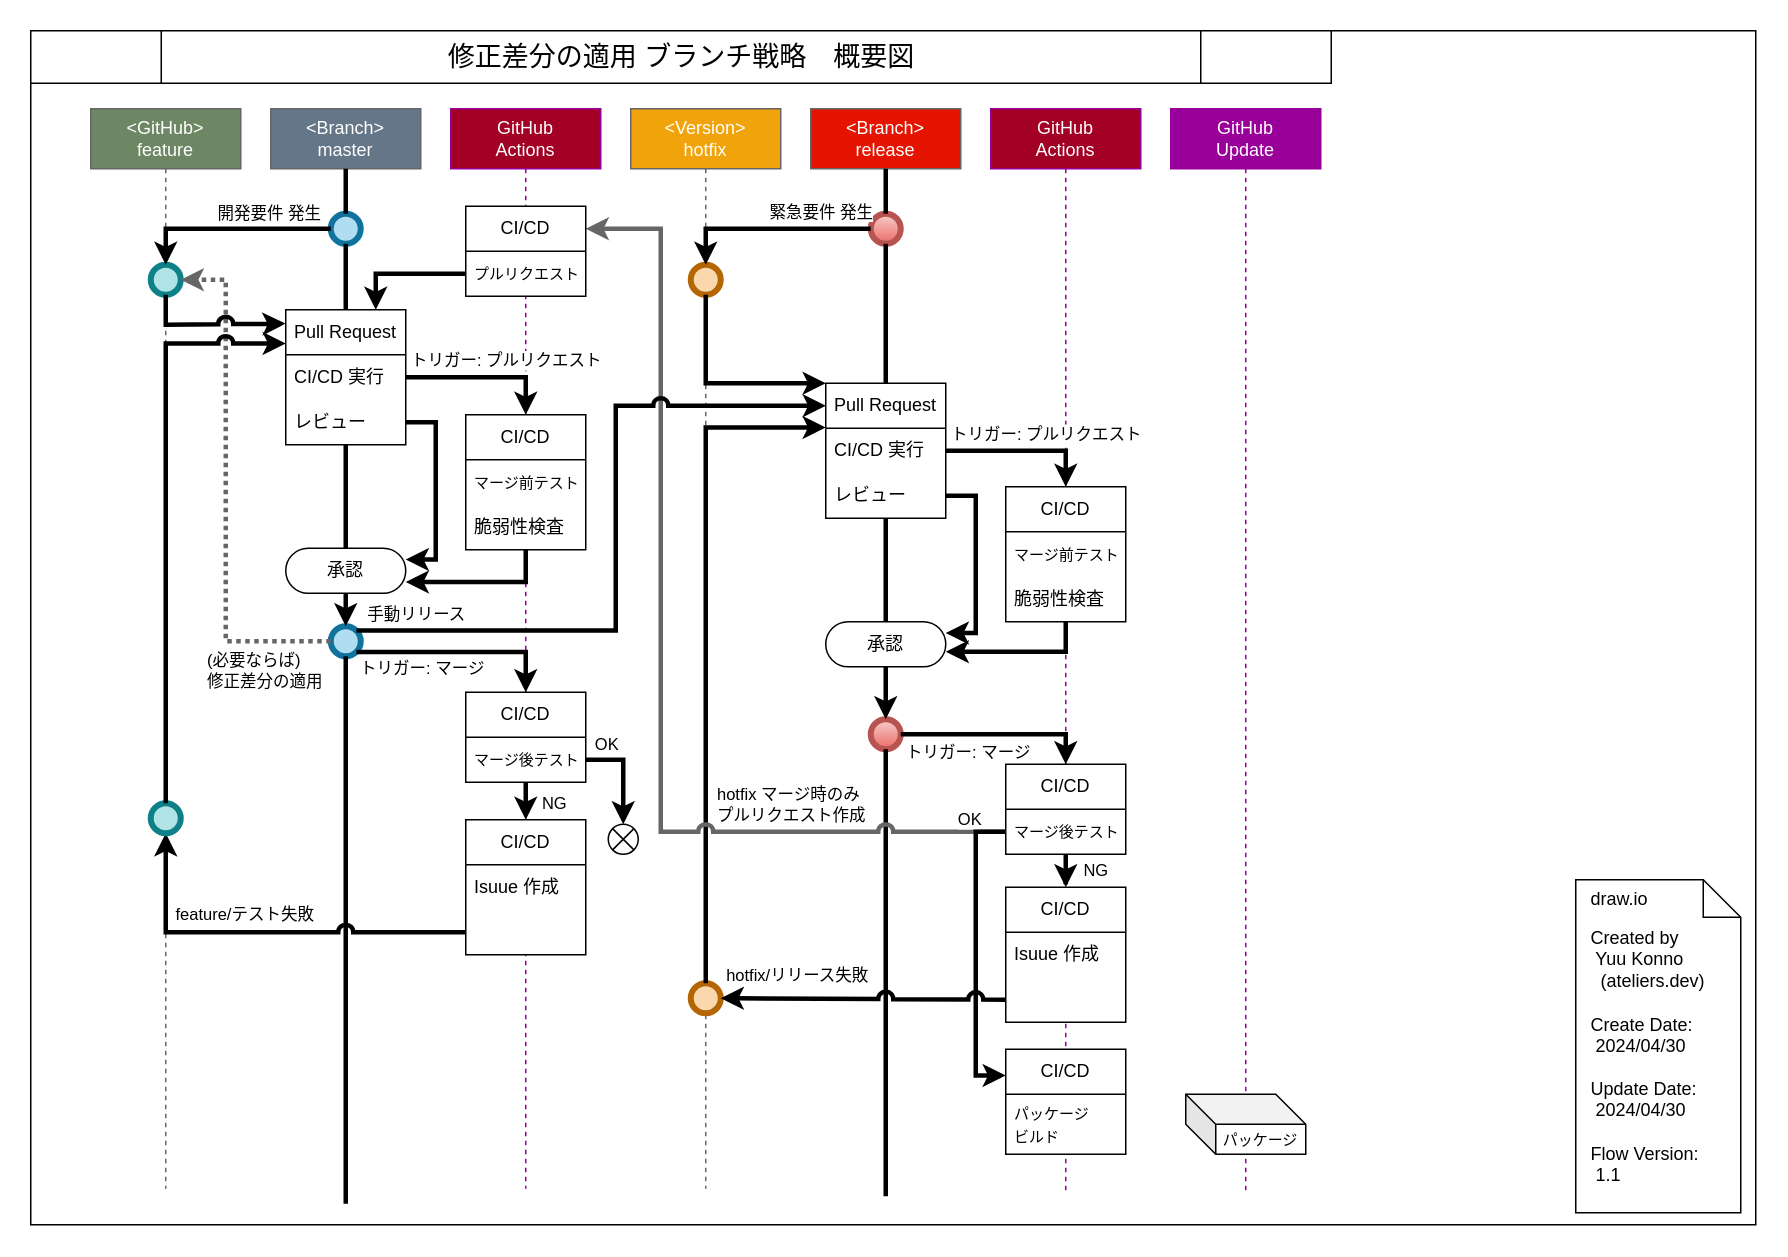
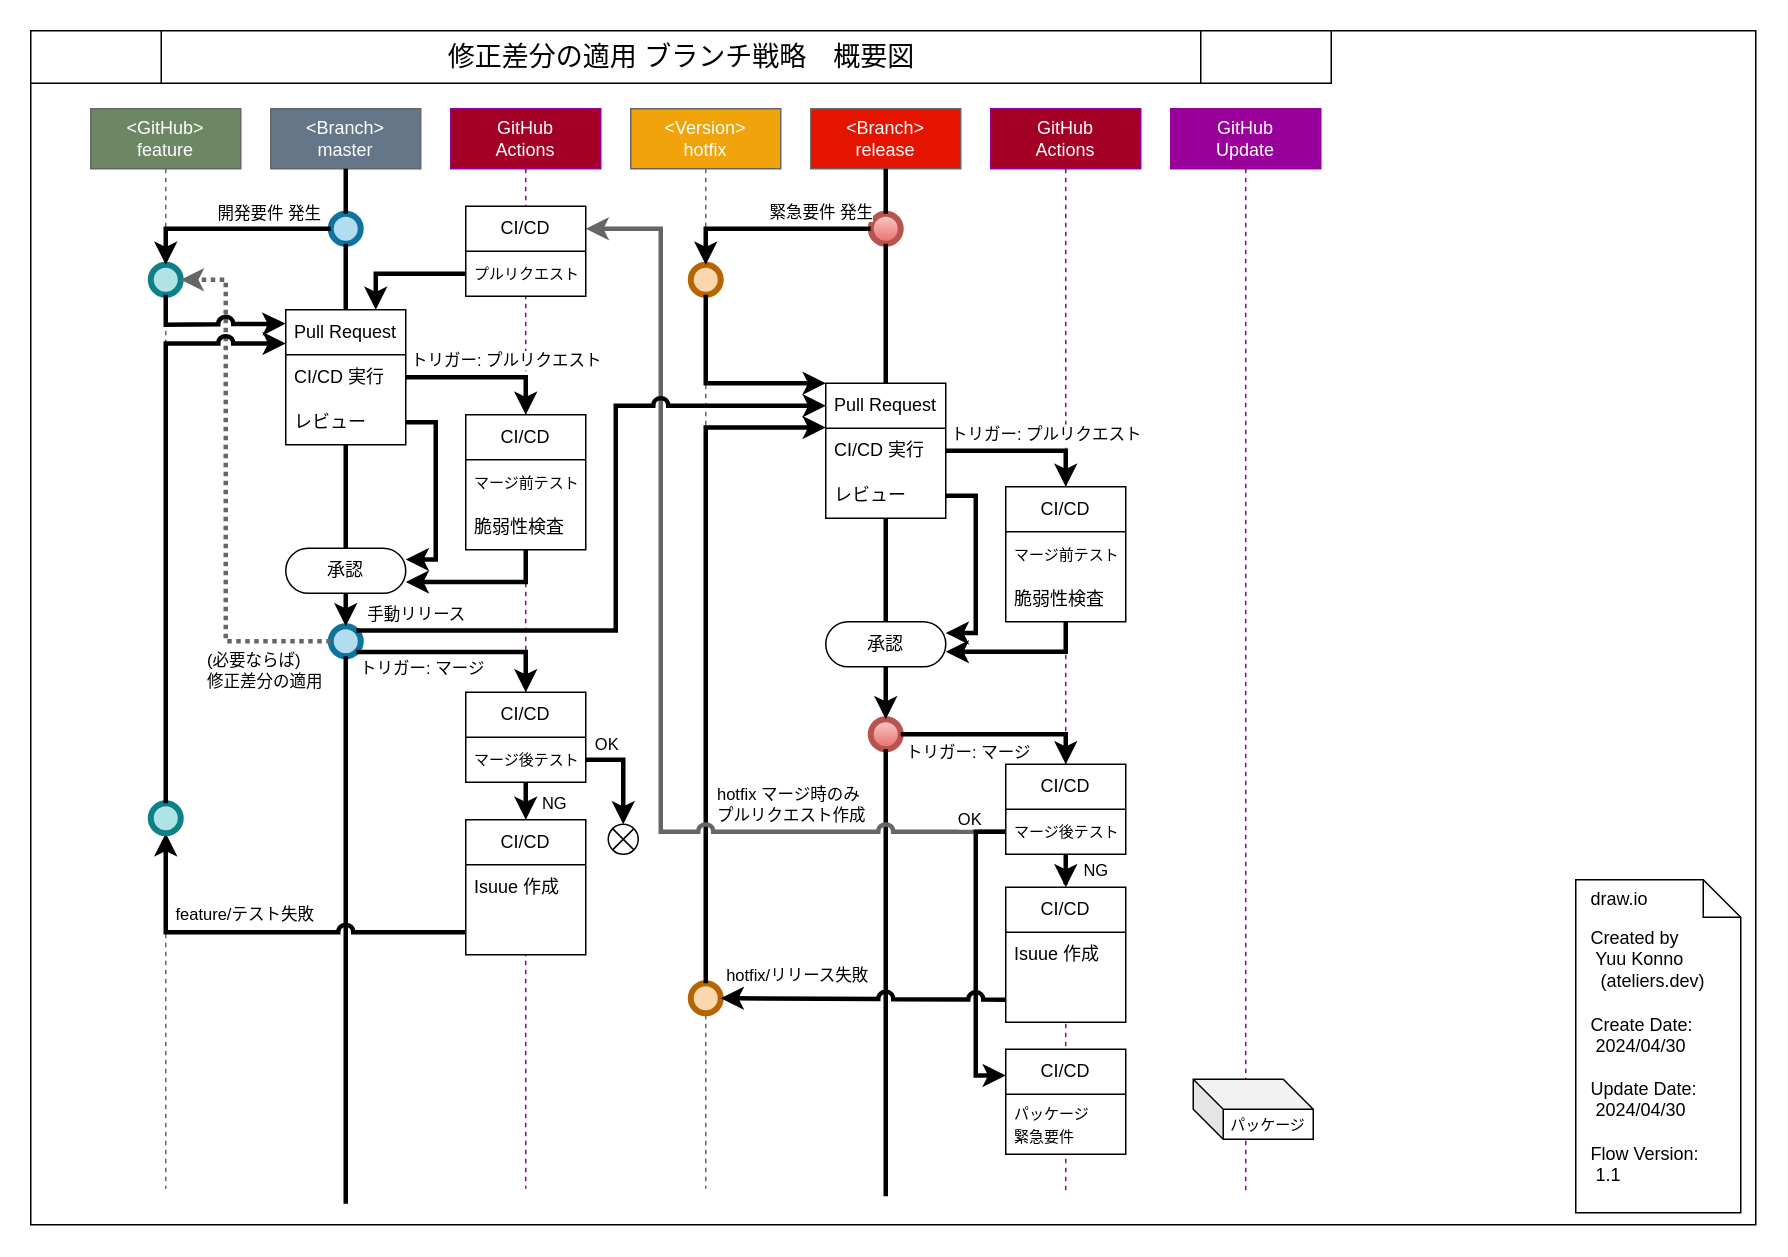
(1060, 1124) -> (1060, 1124)
(1246, 1124) -> (1253, 1109)
